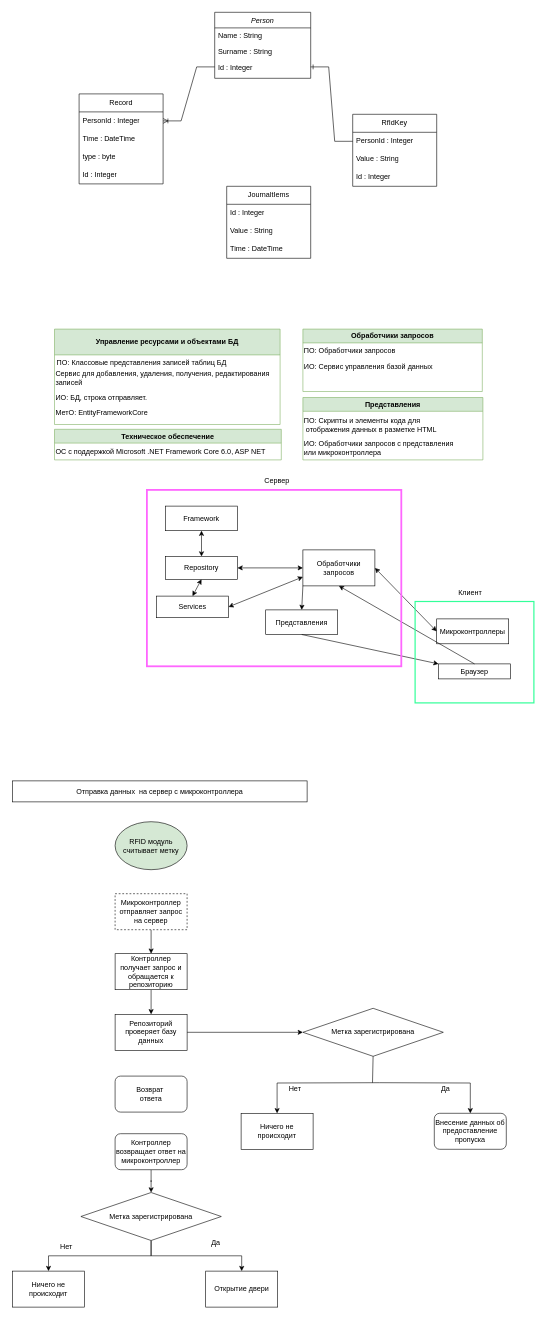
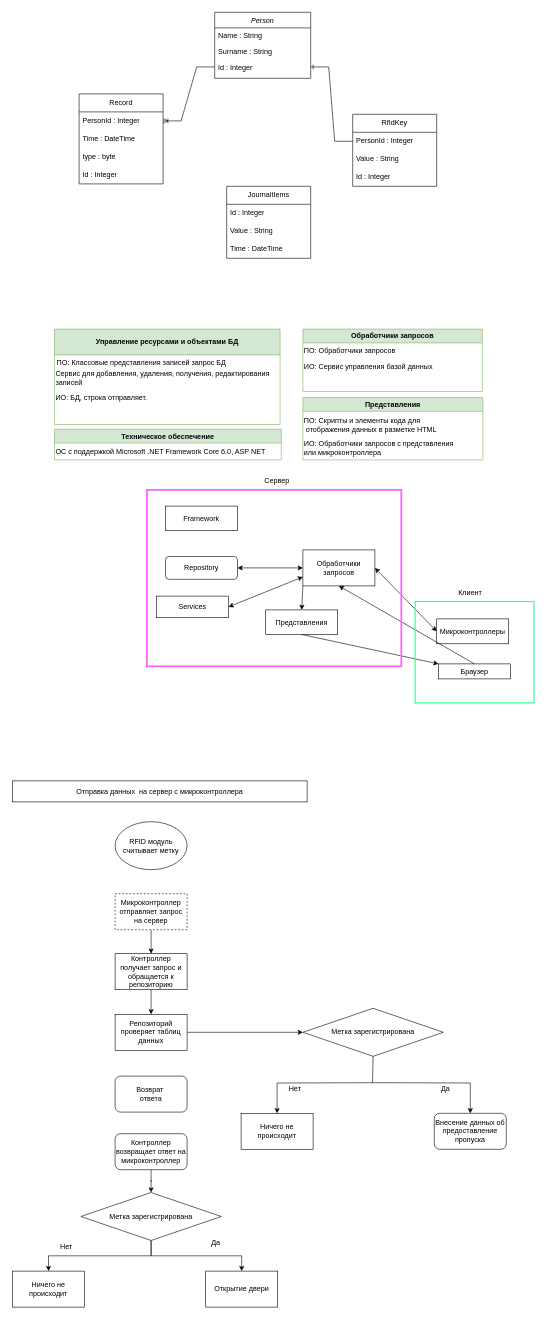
(142, 363) -> (142, 363)
(106, 413) -> none
(201, 544) -> none
(201, 568) -> (201, 568)
(197, 588) -> none
(151, 846) -> (151, 846)
(151, 1032) -> (151, 1032)
